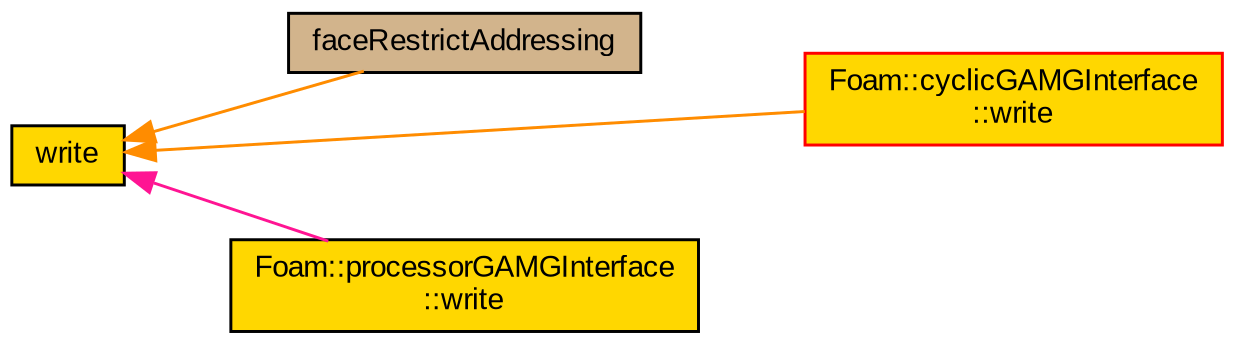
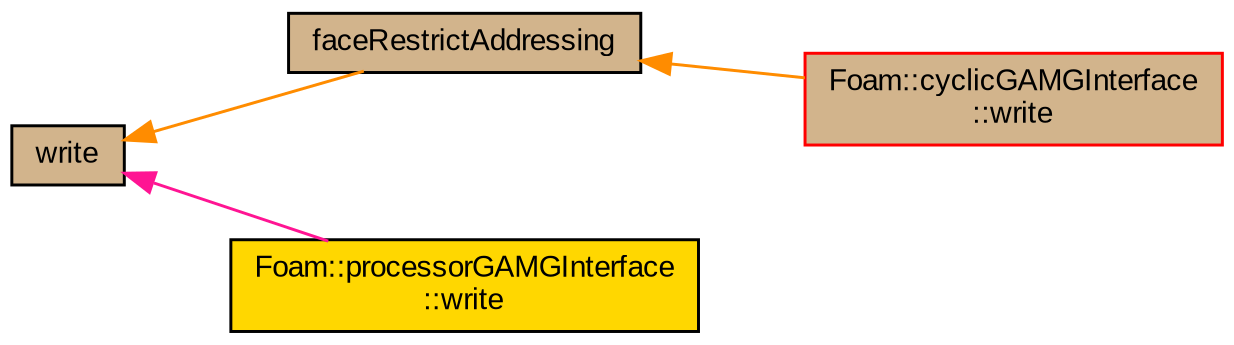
(1014, 99) -> (1014, 99)
(480, 131) -> (738, 71)
(68, 155) -> (68, 155)
